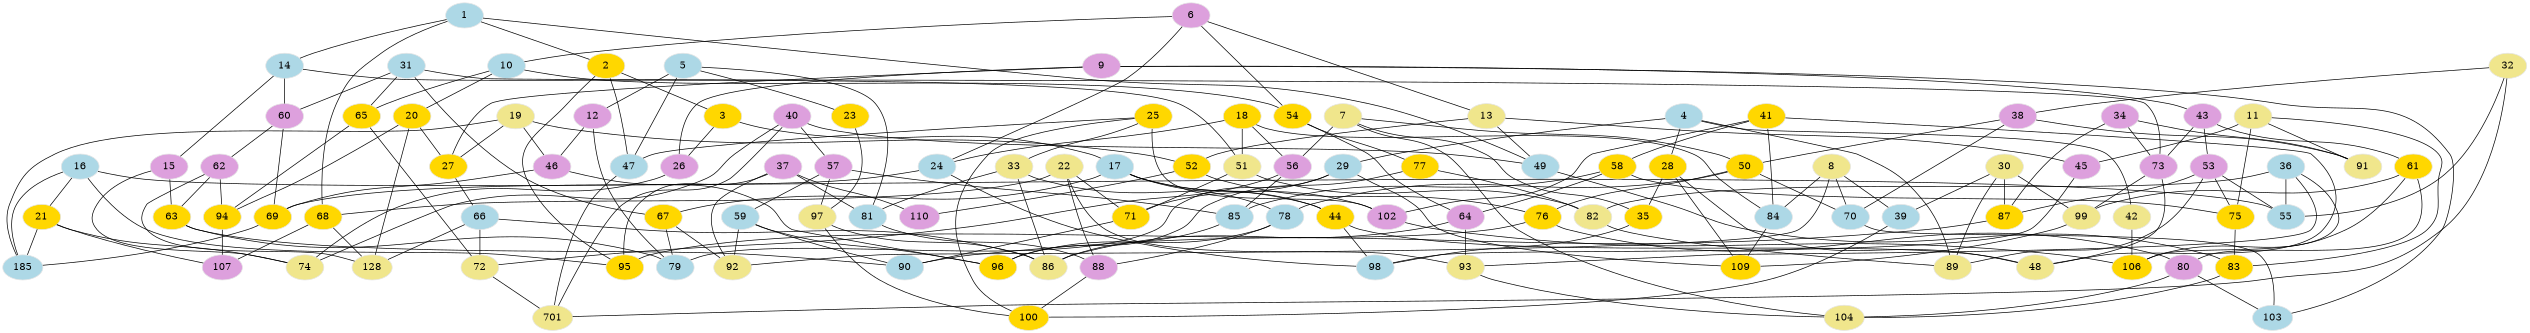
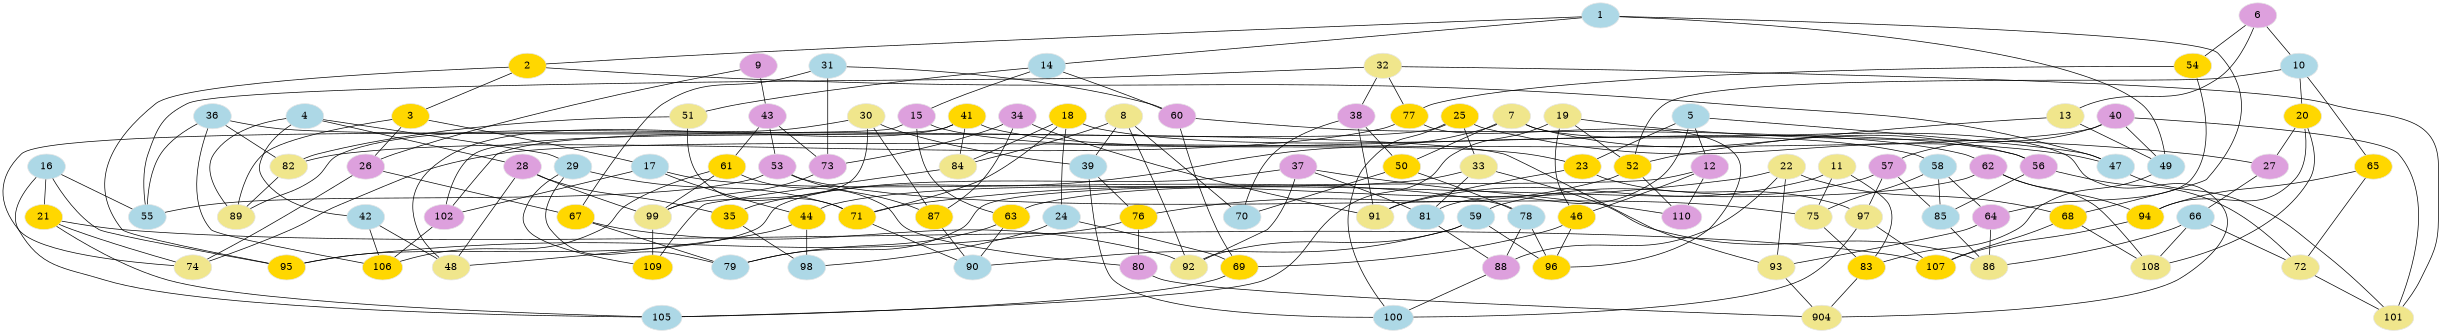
(1091, 86) -> (1909, 81)
(622, 89) -> none
(384, 91) -> none
none -> (1396, 91)
(1075, 104) -> none
(1242, 141) -> (996, 172)
none -> (1247, 147)
(448, 167) -> (2270, 167)
(552, 167) -> (1577, 217)
(1617, 167) -> (1938, 167)
(1668, 167) -> (523, 167)
(2082, 167) -> none
none -> (1476, 187)
none -> (1698, 188)
(1611, 193) -> (1119, 198)
(923, 199) -> (471, 192)
(1698, 209) -> (601, 199)
(1774, 217) -> (958, 167)
(2132, 217) -> (366, 217)
(2236, 217) -> (1813, 217)
(2162, 219) -> (394, 234)
(928, 242) -> (1895, 239)
(2100, 249) -> (299, 139)
(23, 267) -> (662, 318)
(222, 267) -> (1936, 267)
(372, 267) -> (2151, 267)
(553, 318) -> (2394, 318)
(1029, 318) -> (1393, 318)
(1844, 318) -> (1822, 318)
(2273, 318) -> none
